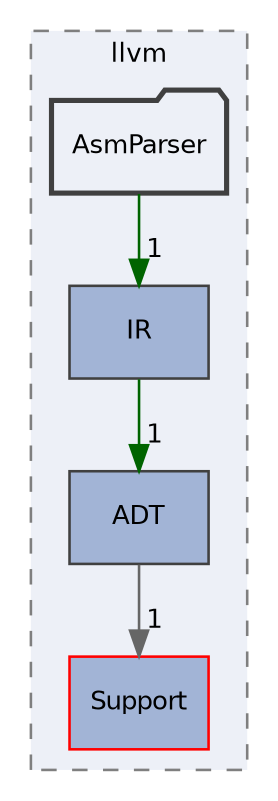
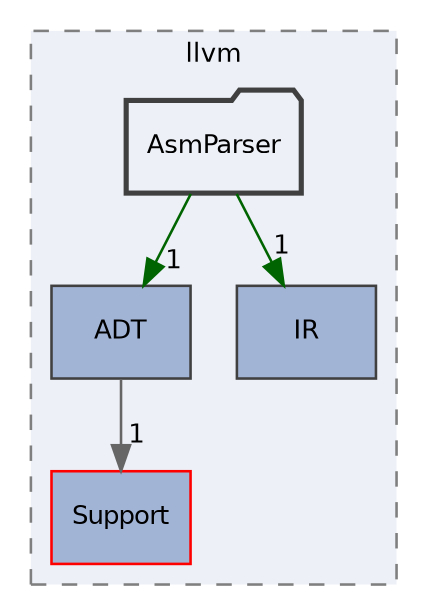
(139, 412) -> (173, 228)
